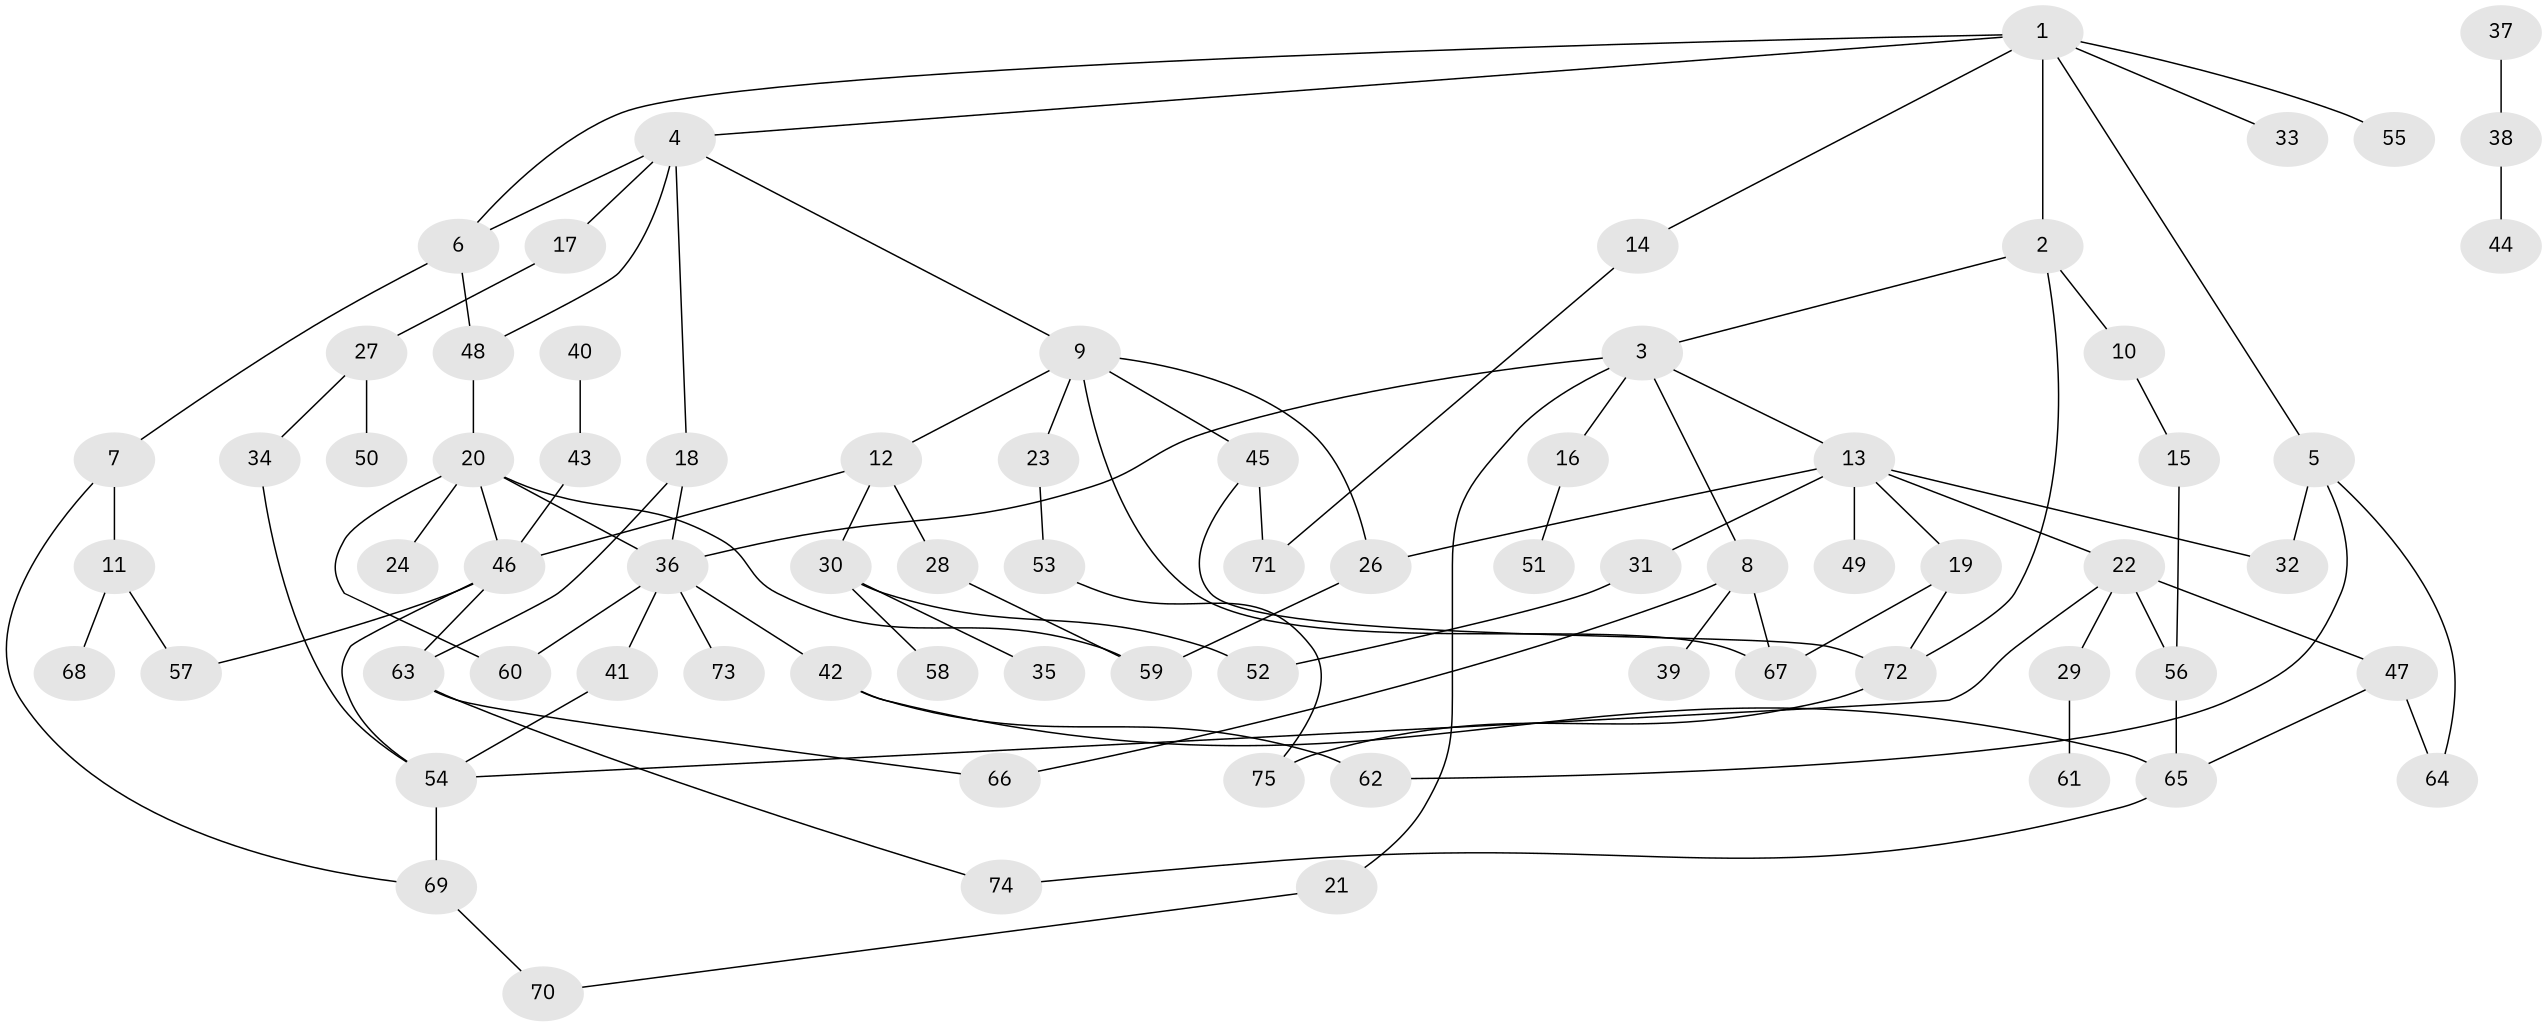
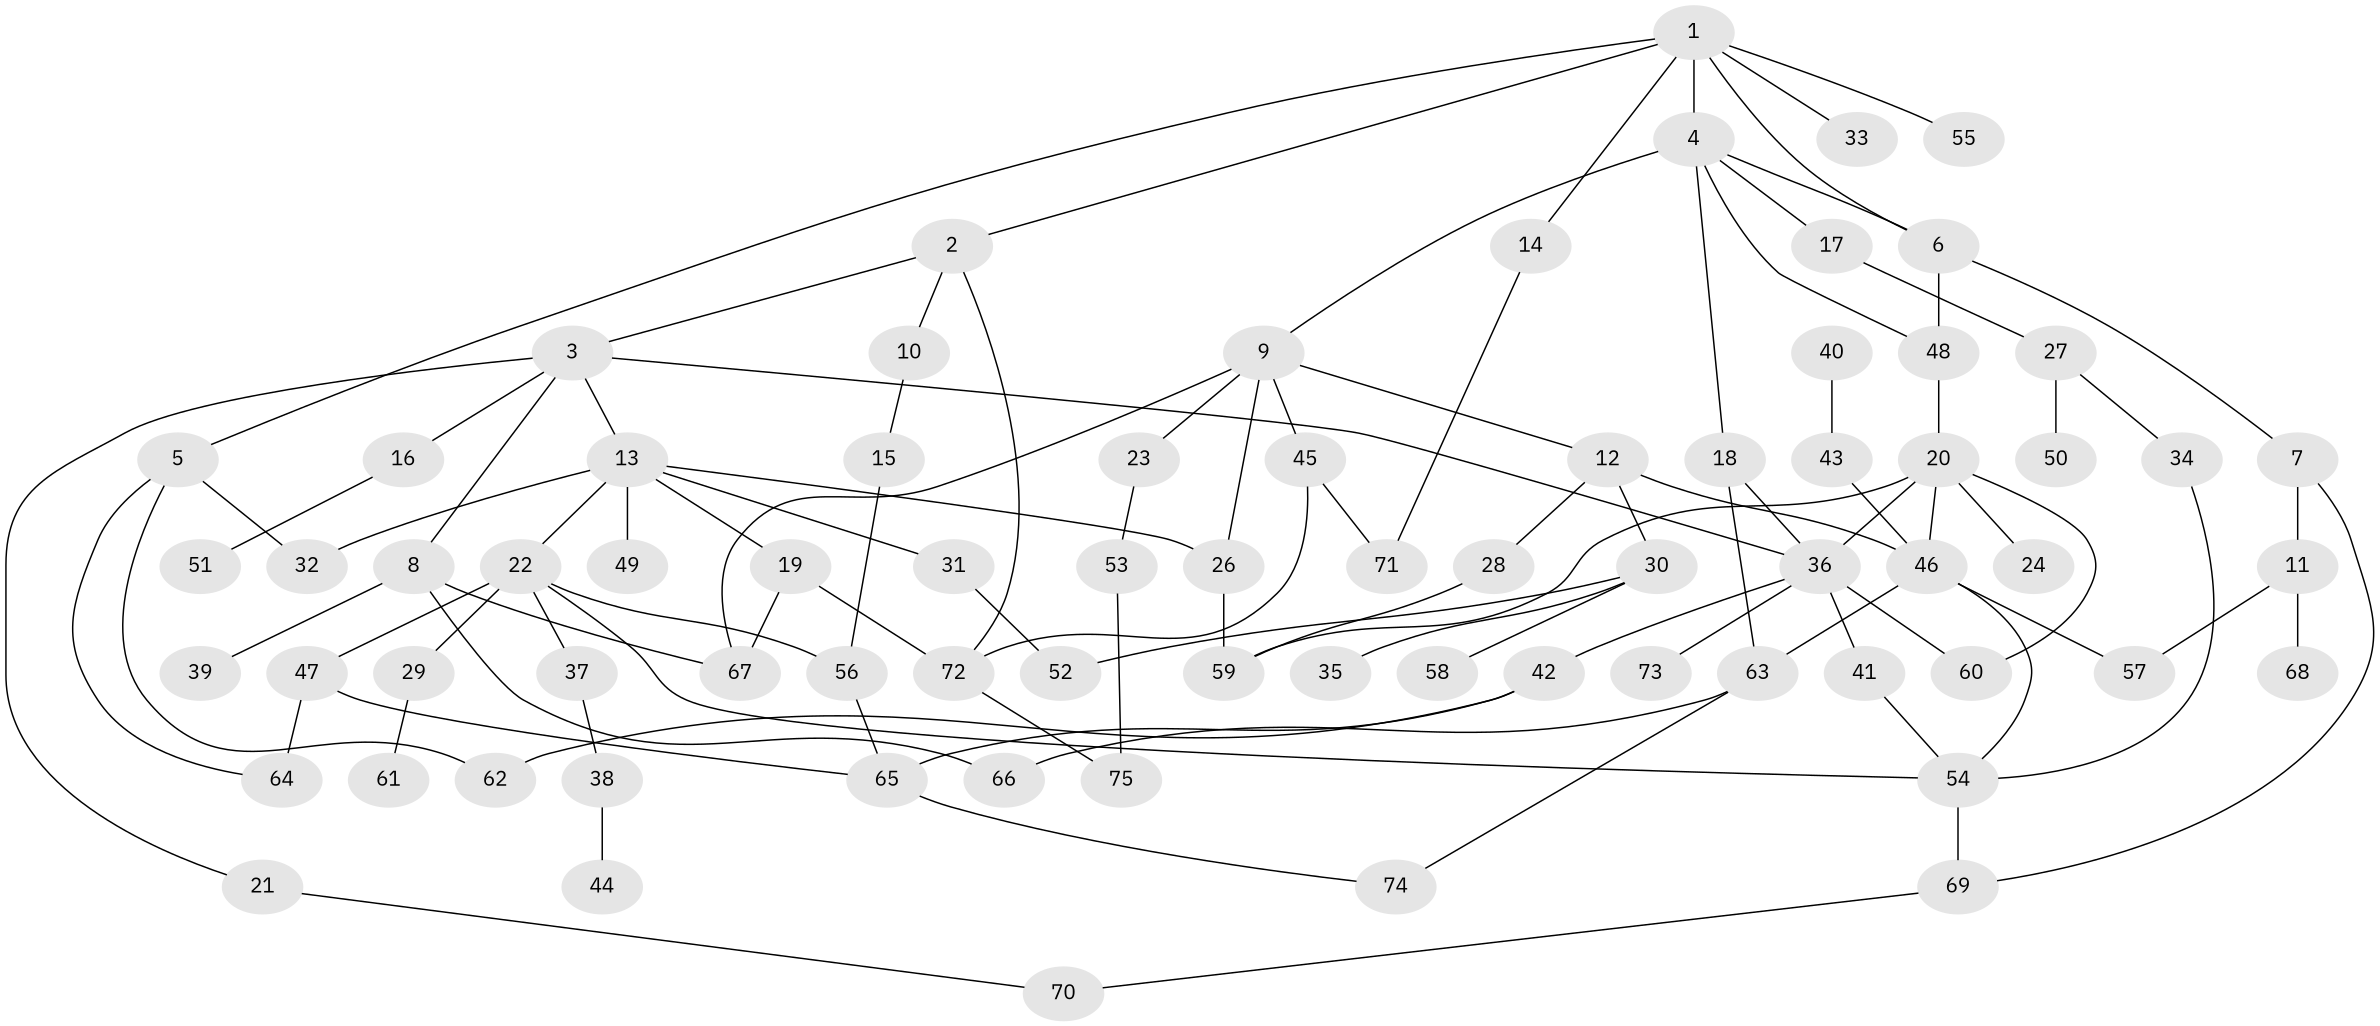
none -> (543, 609)
